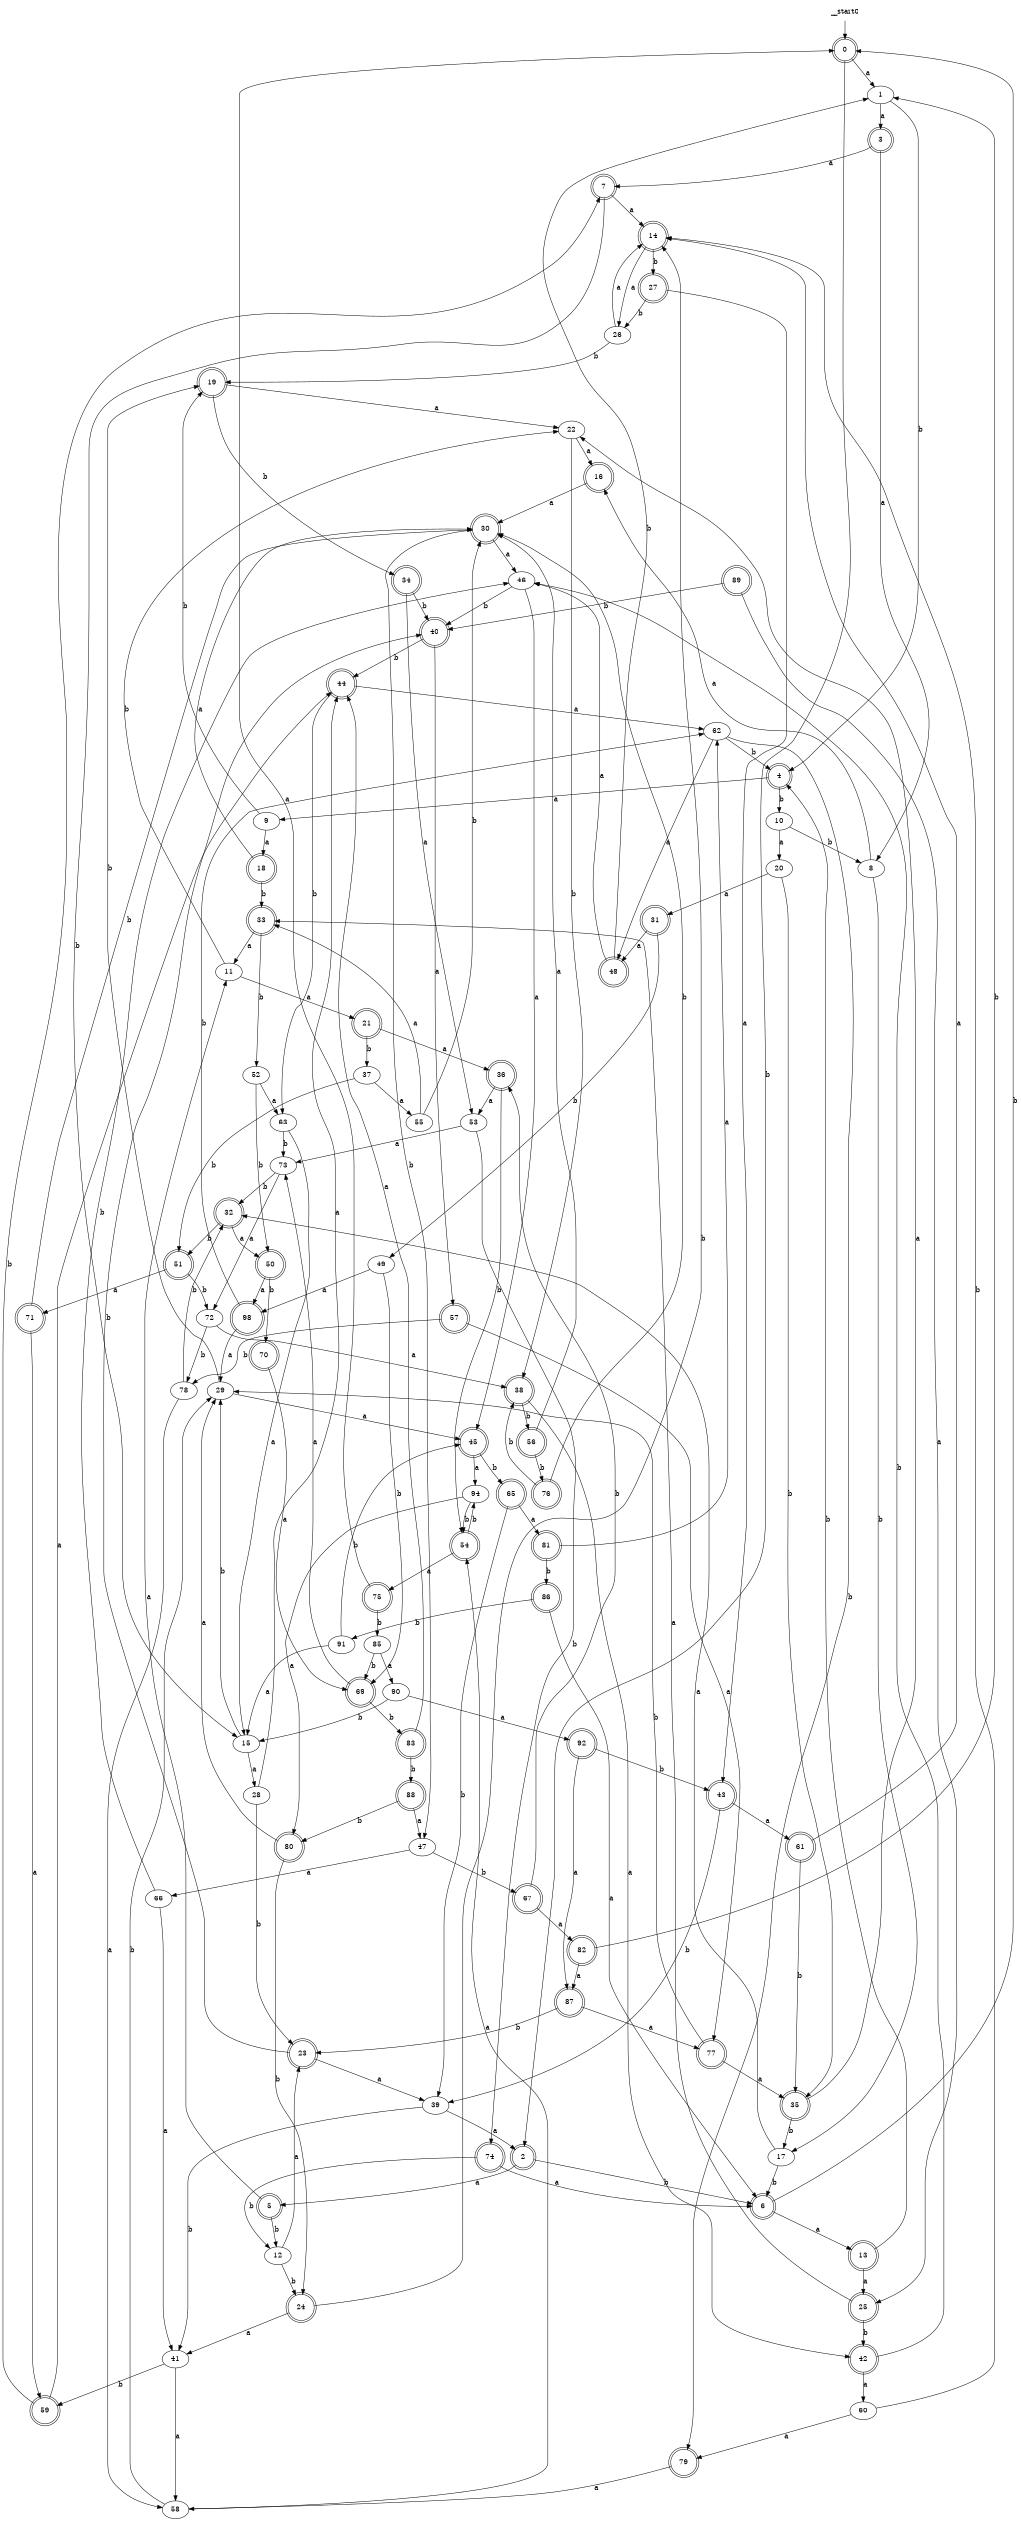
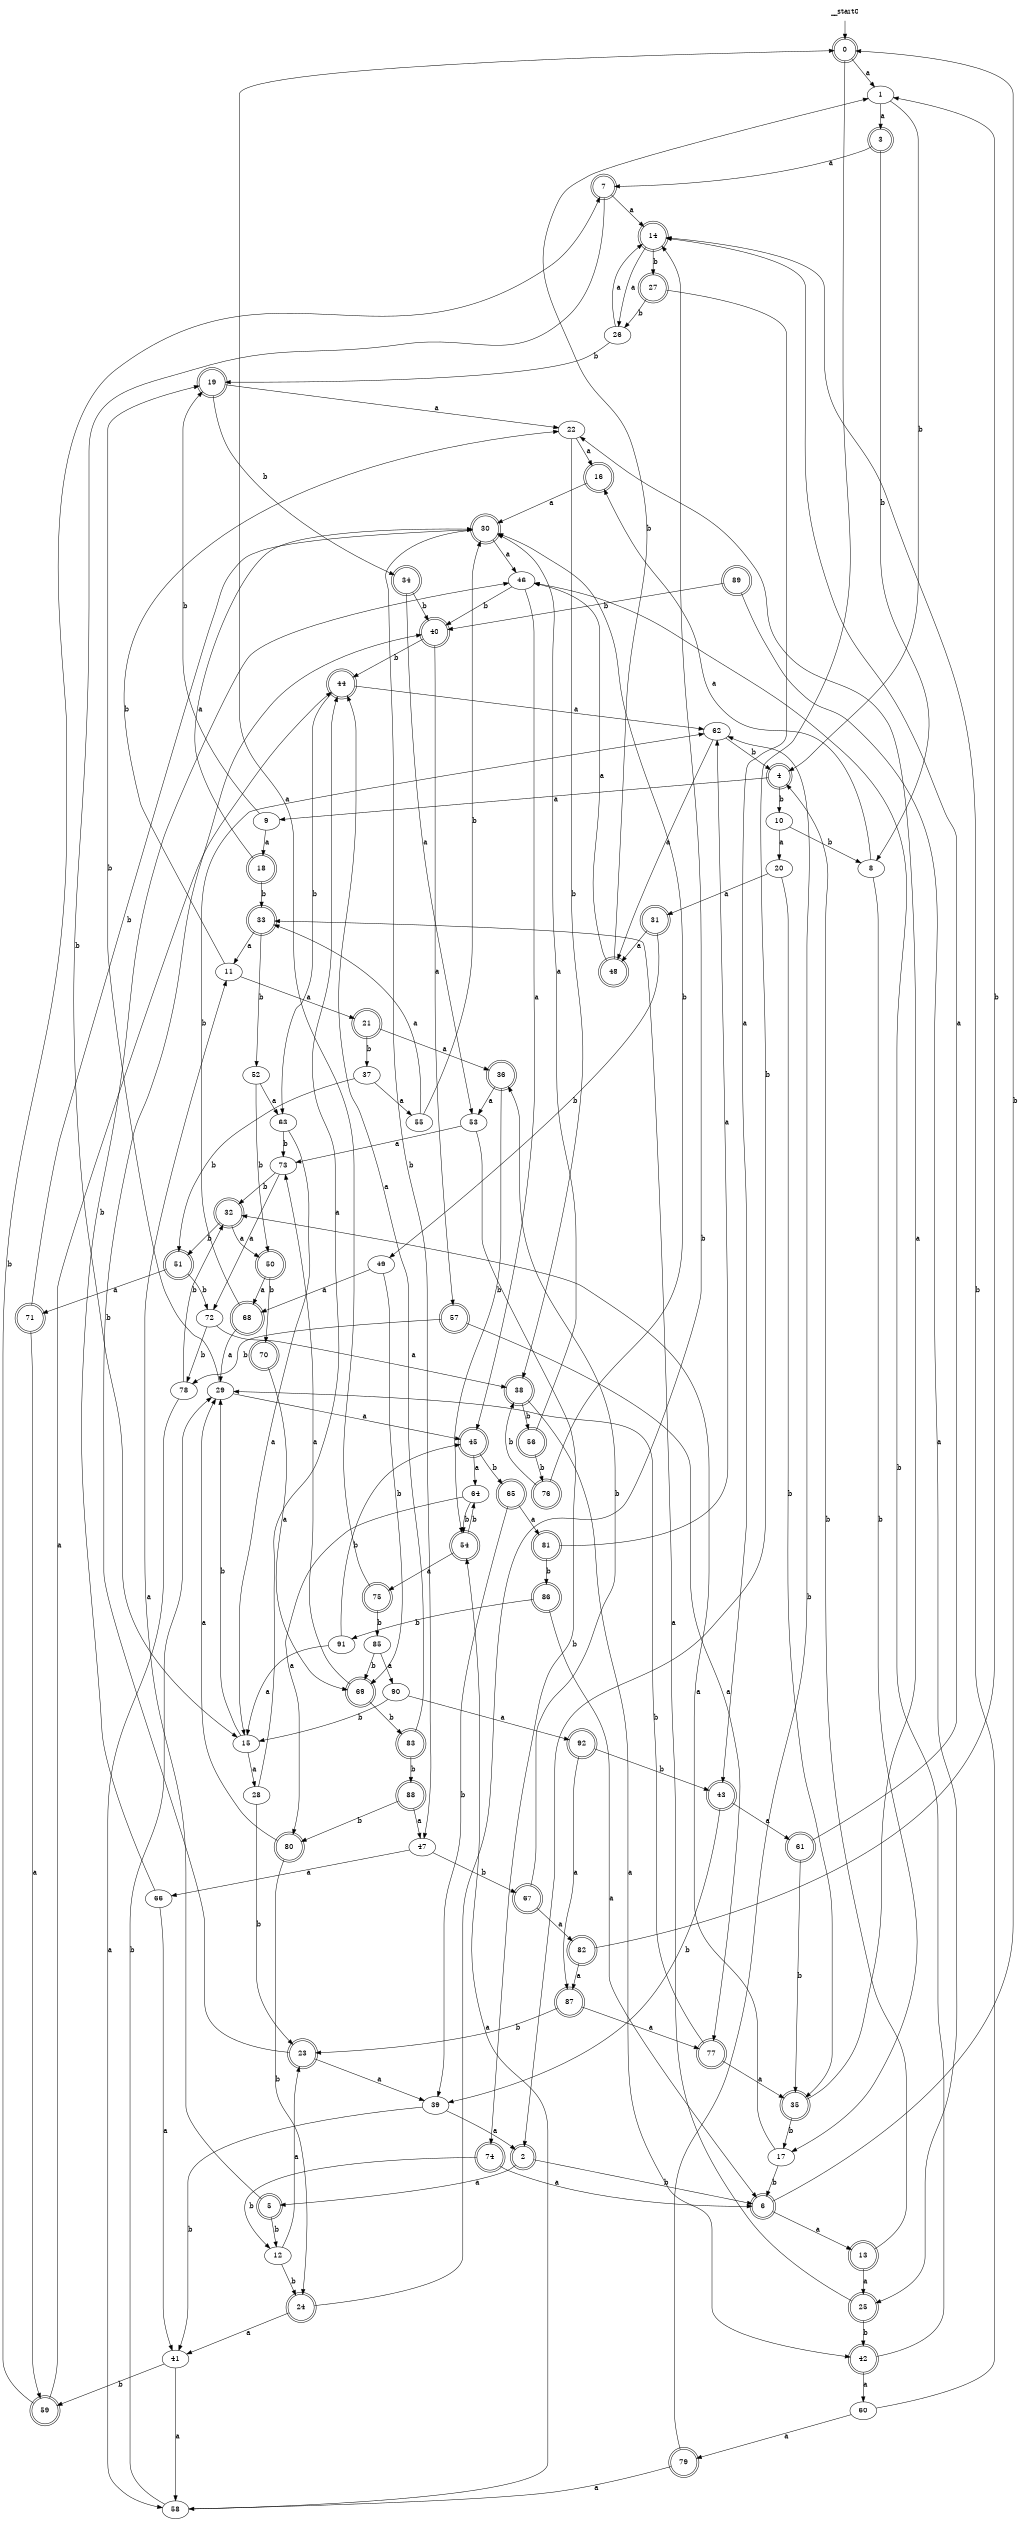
(883, 503) -> (883, 503)
(247, 1318) -> (247, 1318)
(476, 1494) -> (476, 1494)
(848, 1569) -> (807, 1582)
